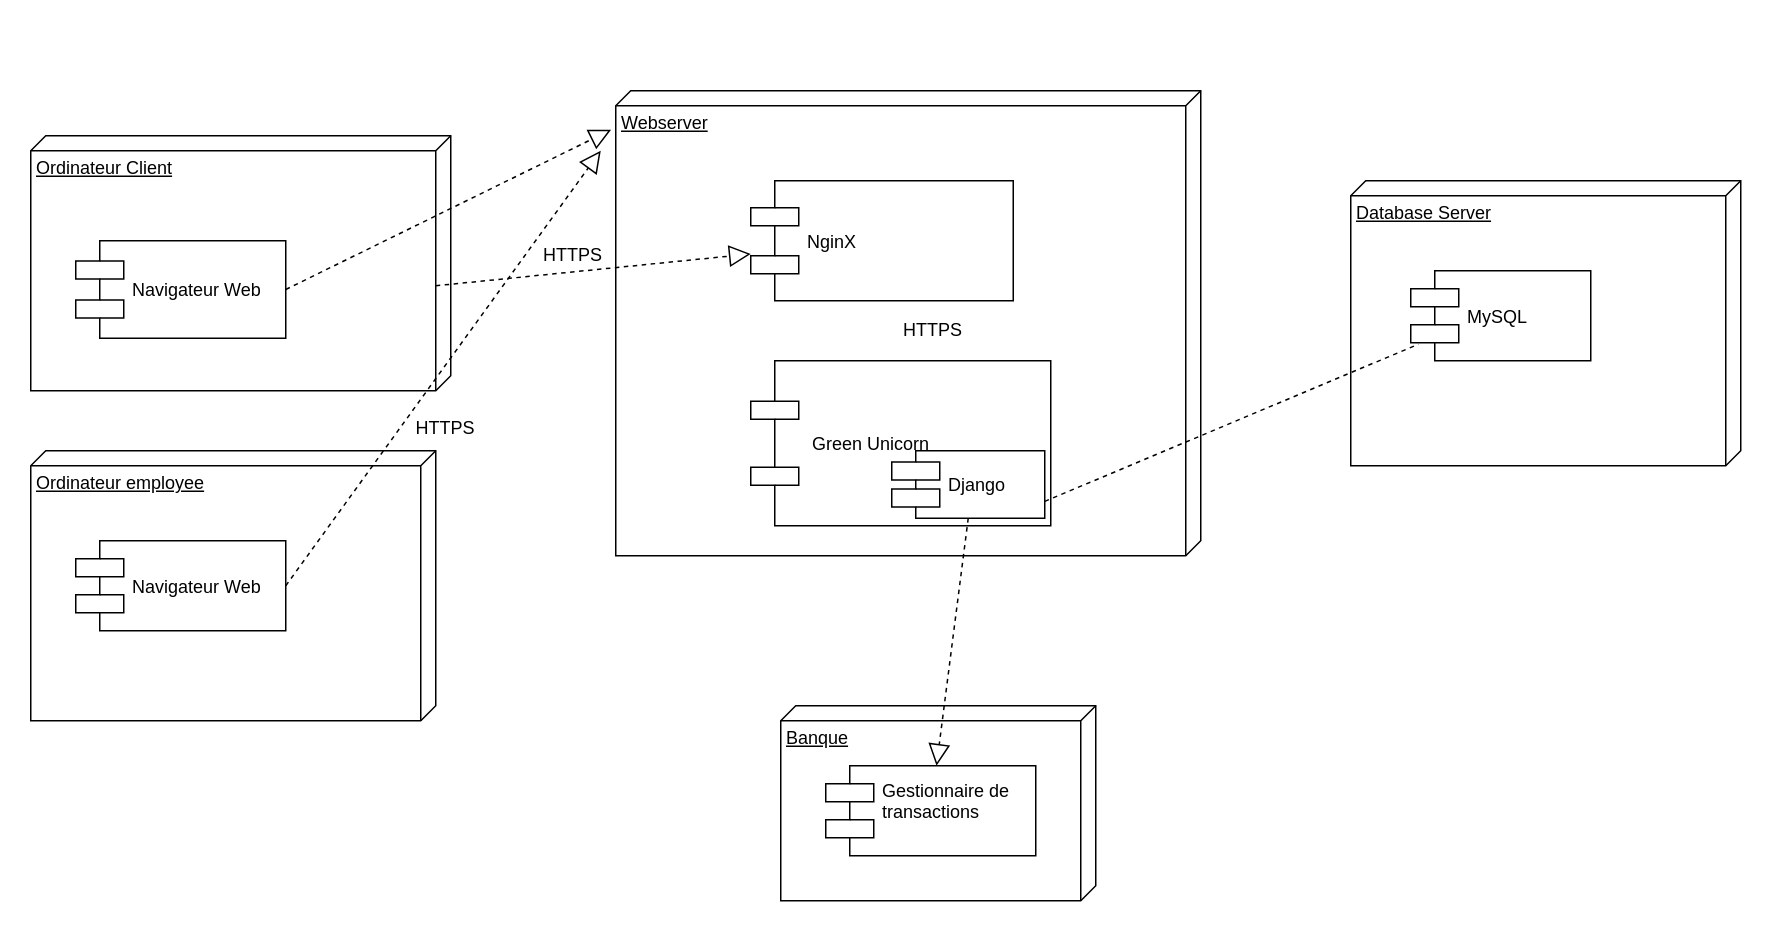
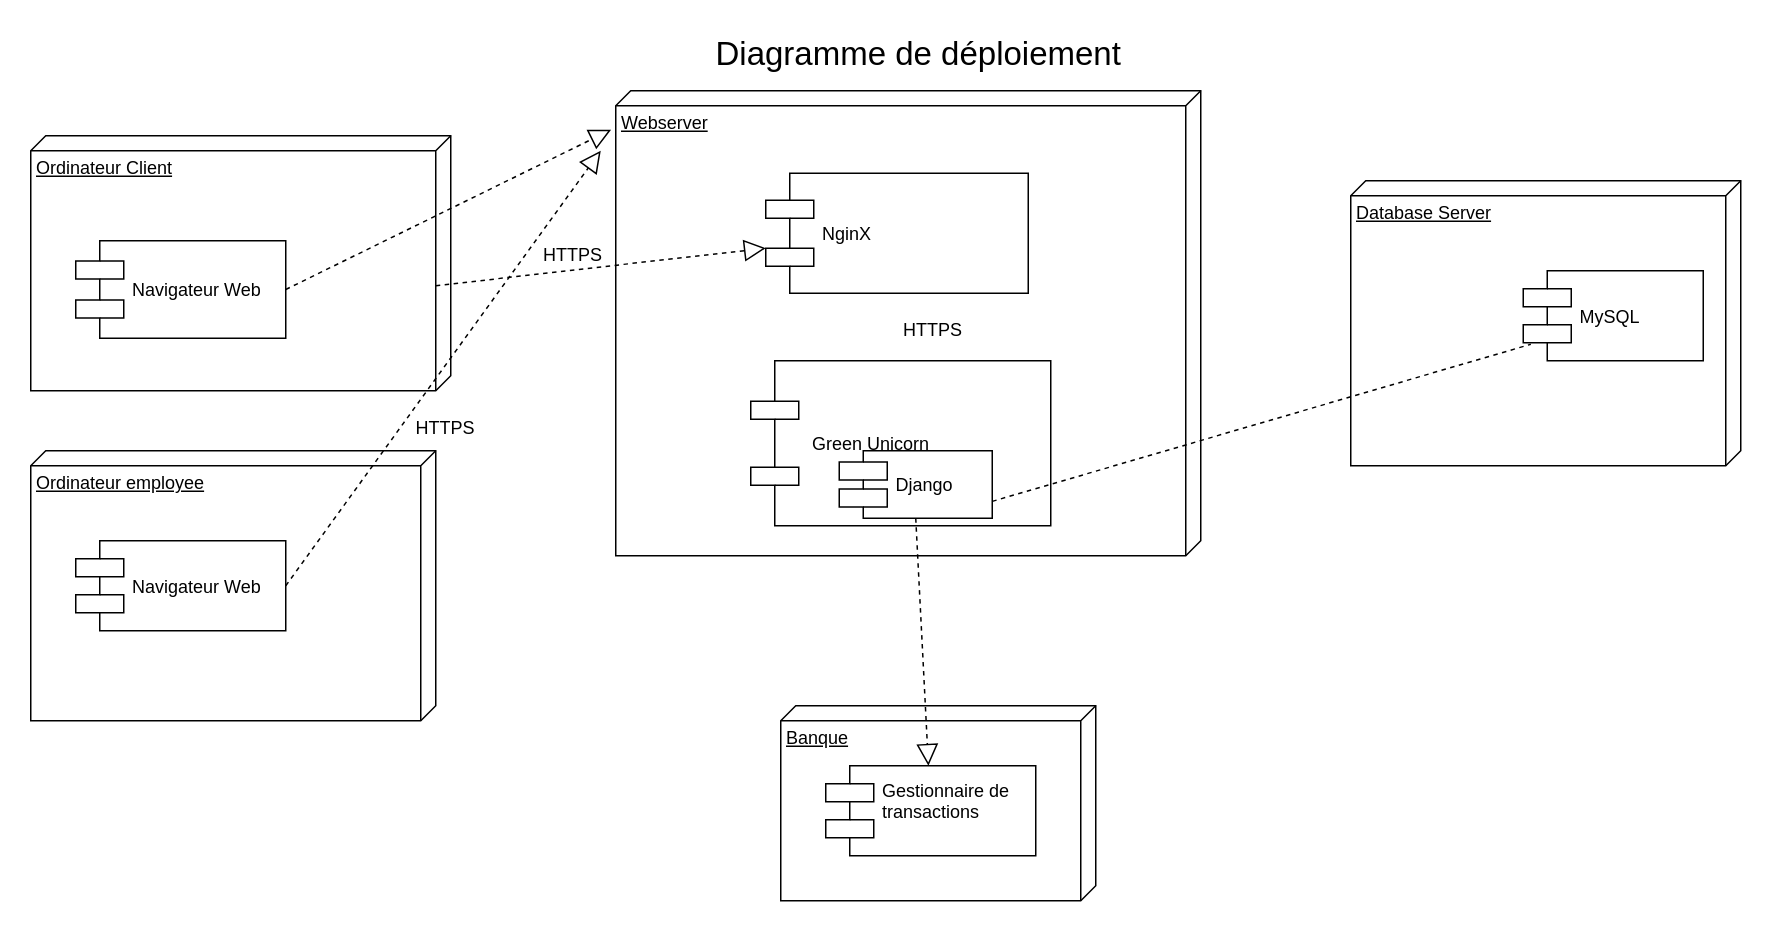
none -> (931, 53)
(882, 241) -> (897, 233)
(1501, 316) -> (1613, 316)
(968, 485) -> (916, 485)
